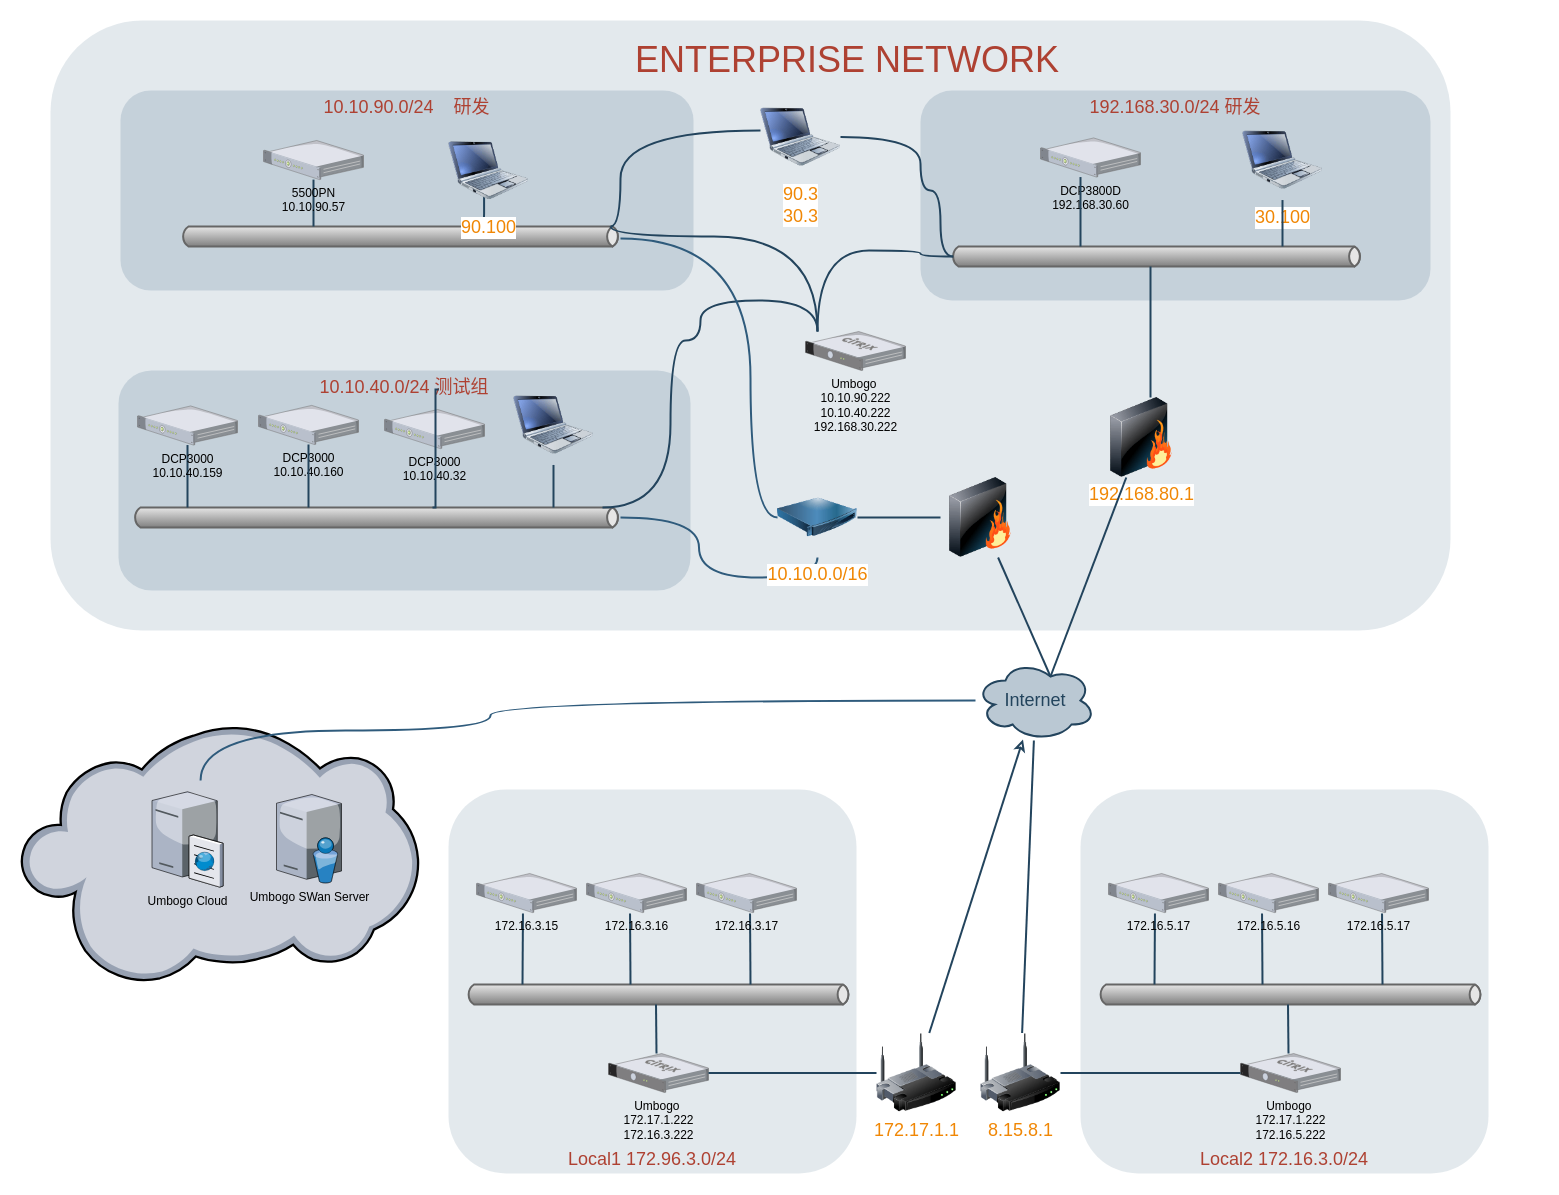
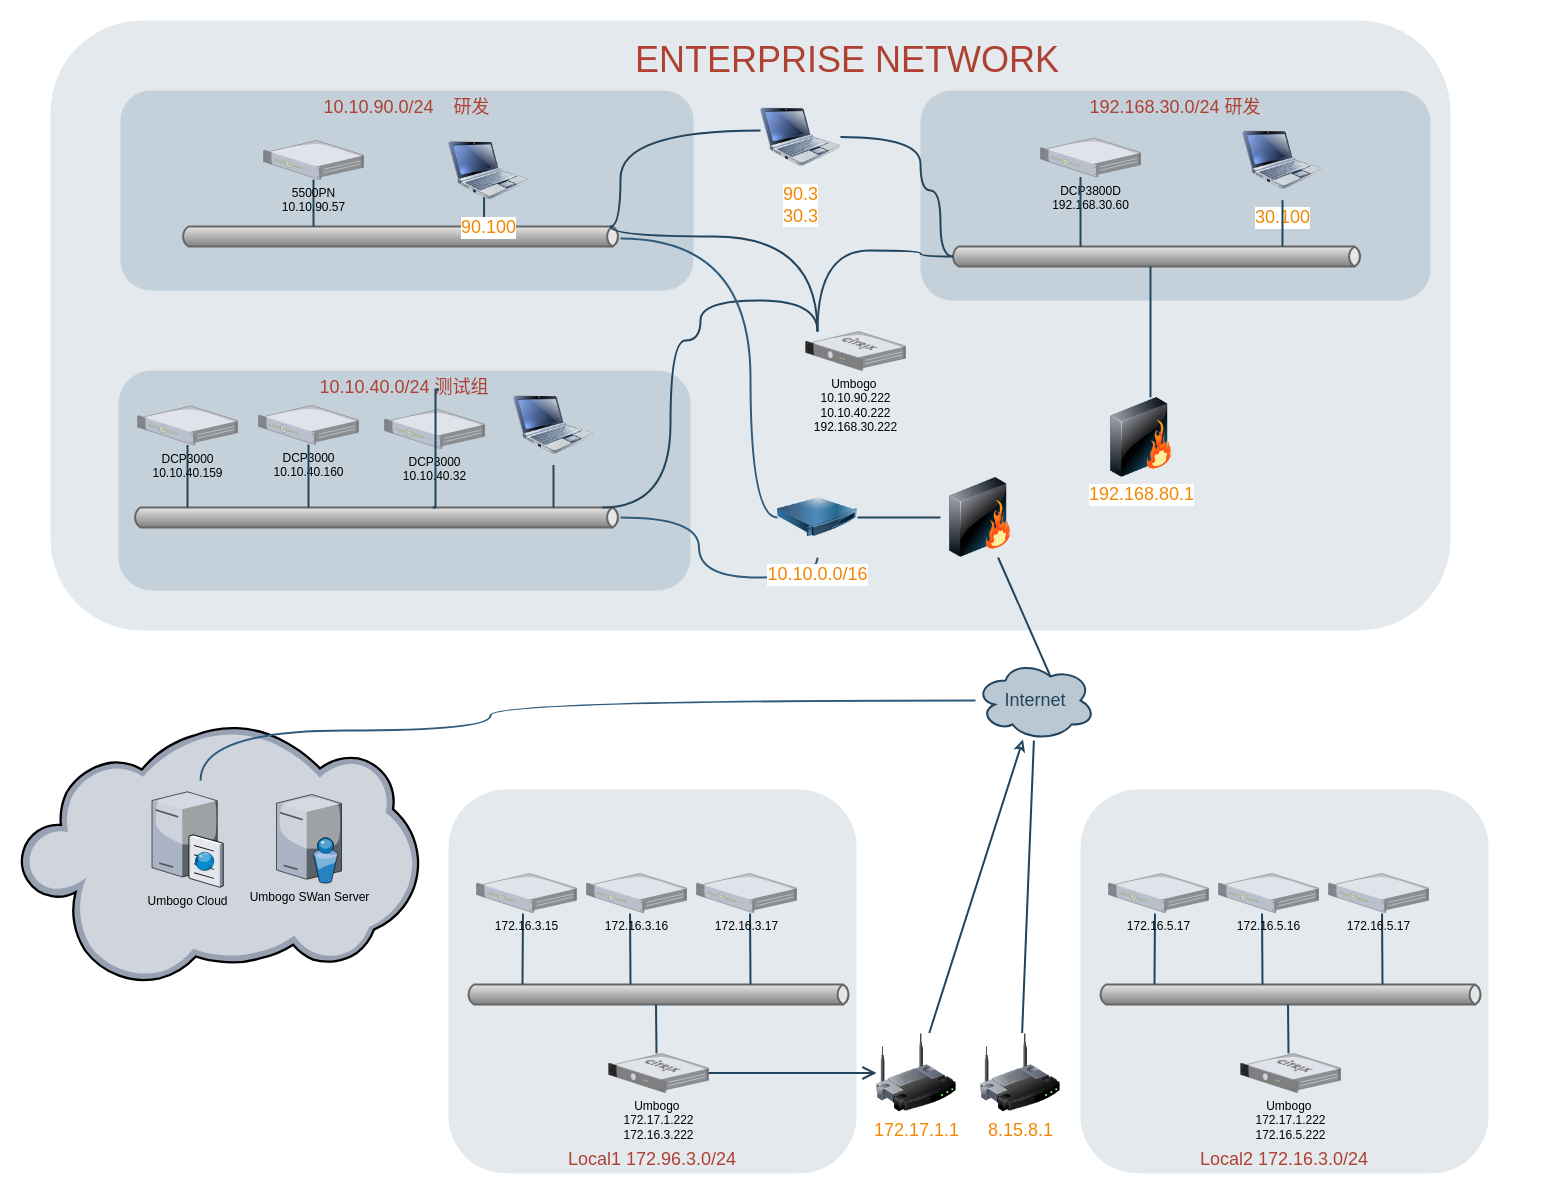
(1089, 575) -> none
(870, 1073) -> (868, 1073)
(1151, 1073) -> none
